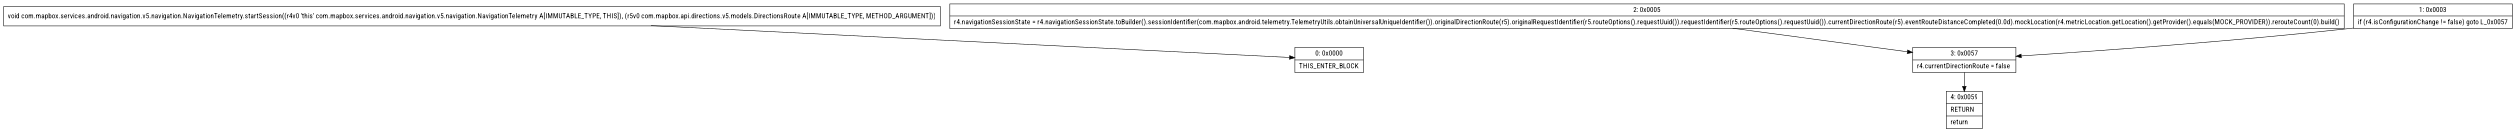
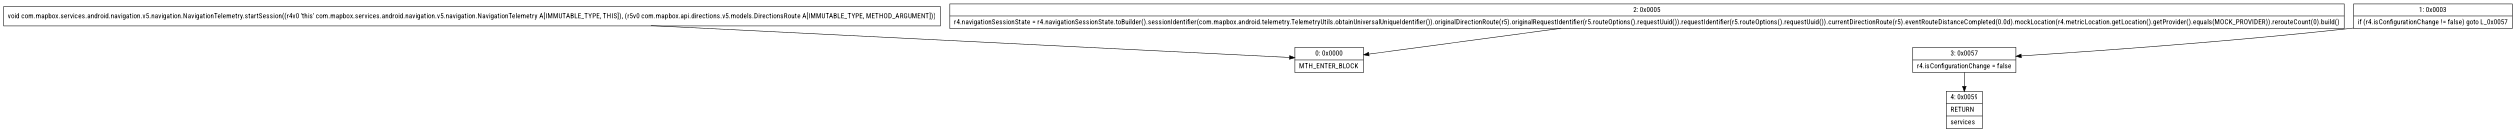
(1820, 40) -> (1465, 41)
(1329, 66) -> (1329, 66)
(1964, 66) -> (1964, 66)
(1959, 122) -> (1963, 122)
